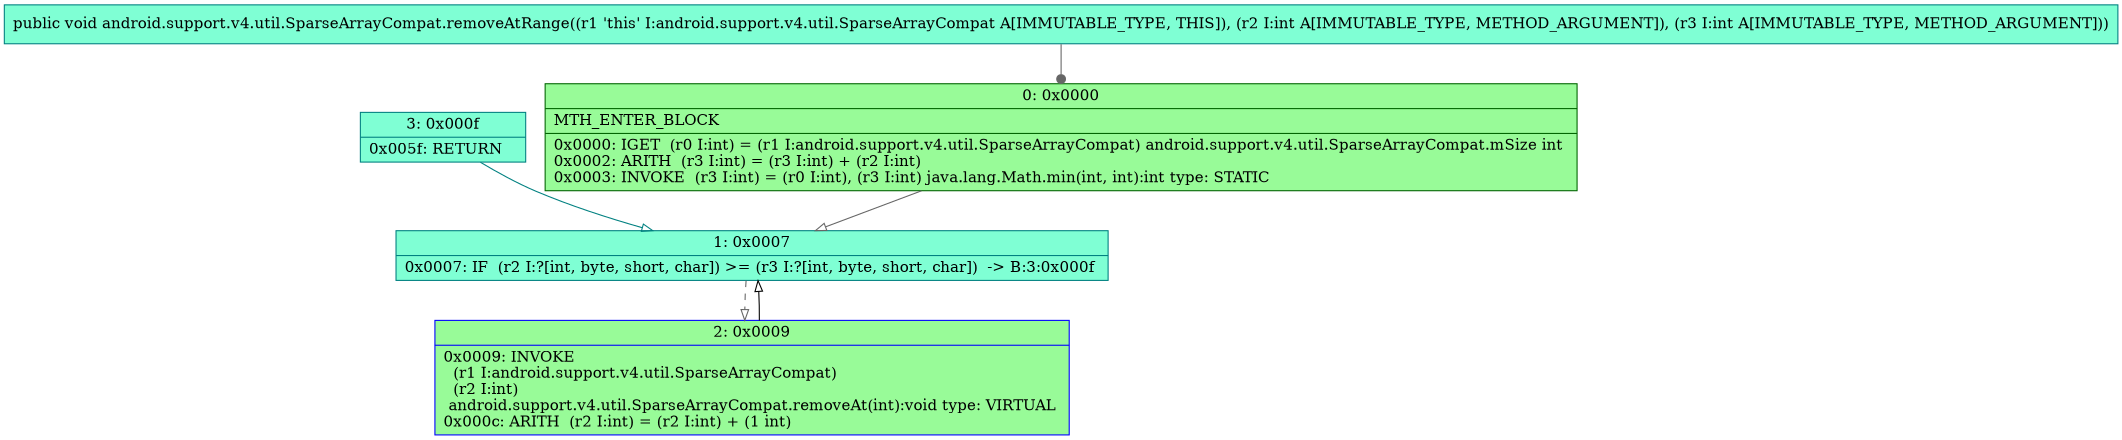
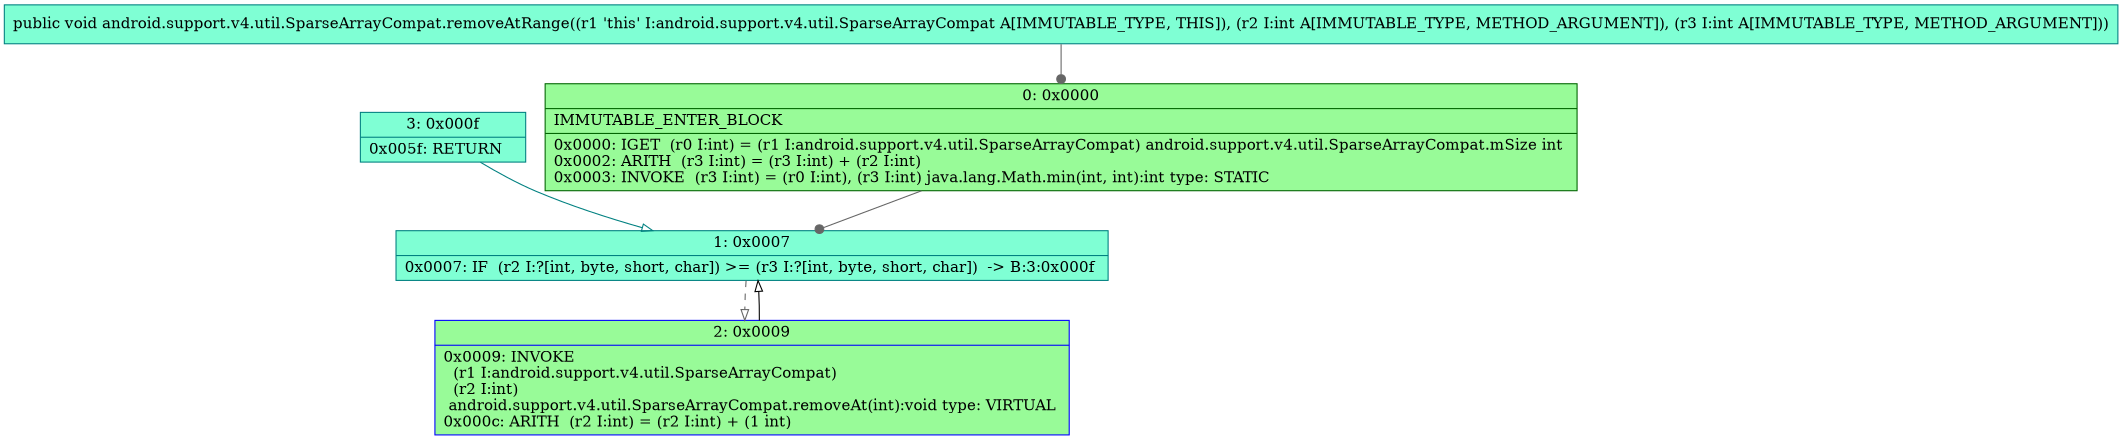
(637, 120) -> (668, 120)
(874, 209) -> (873, 209)
